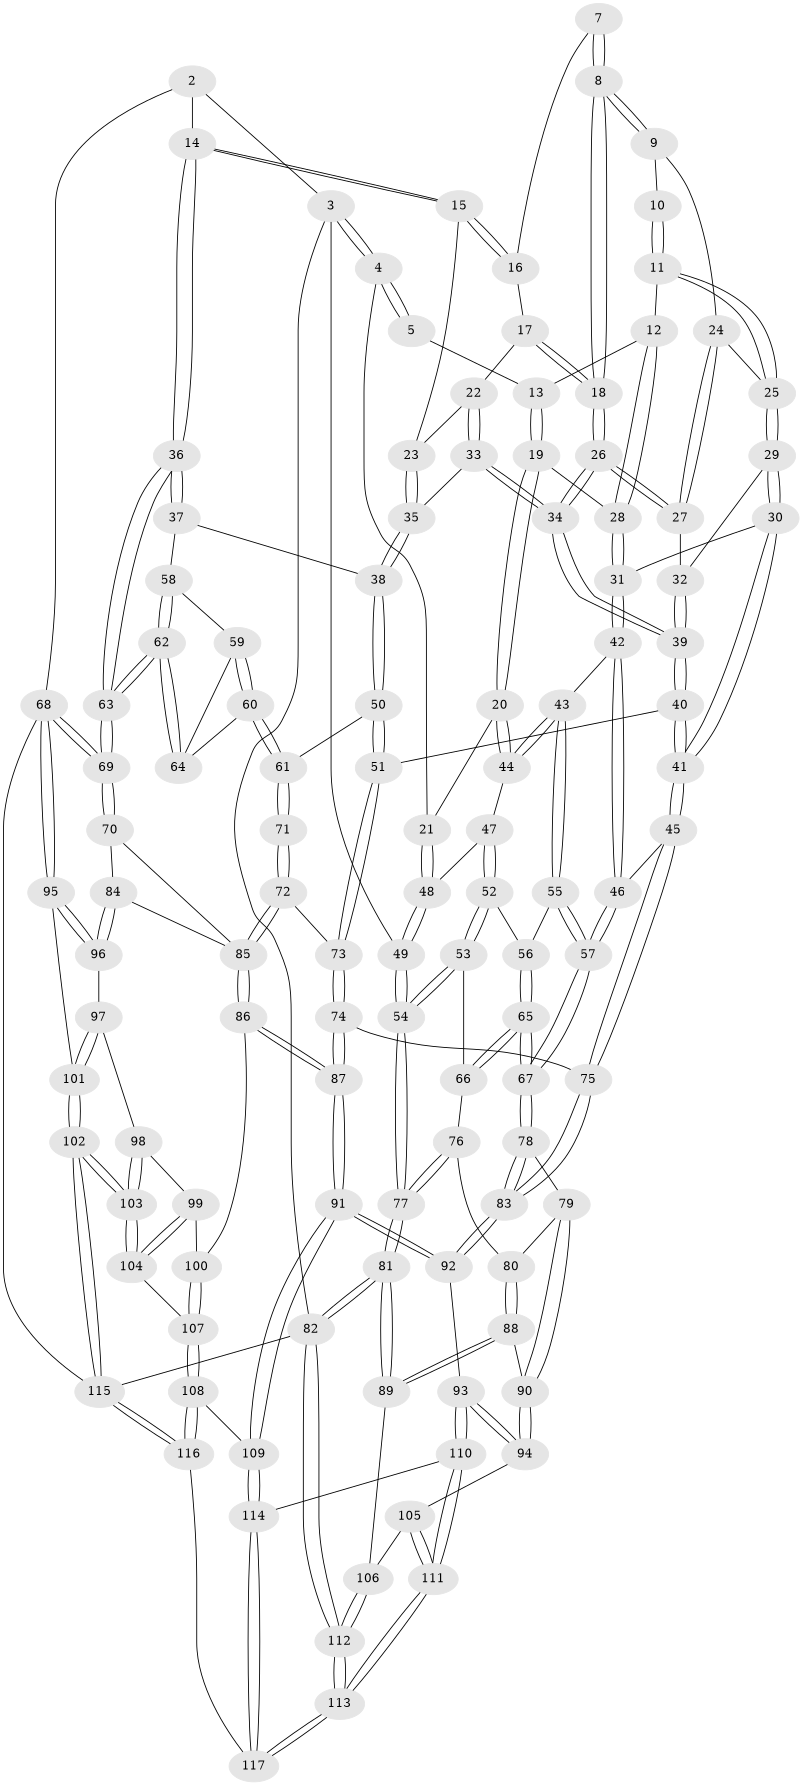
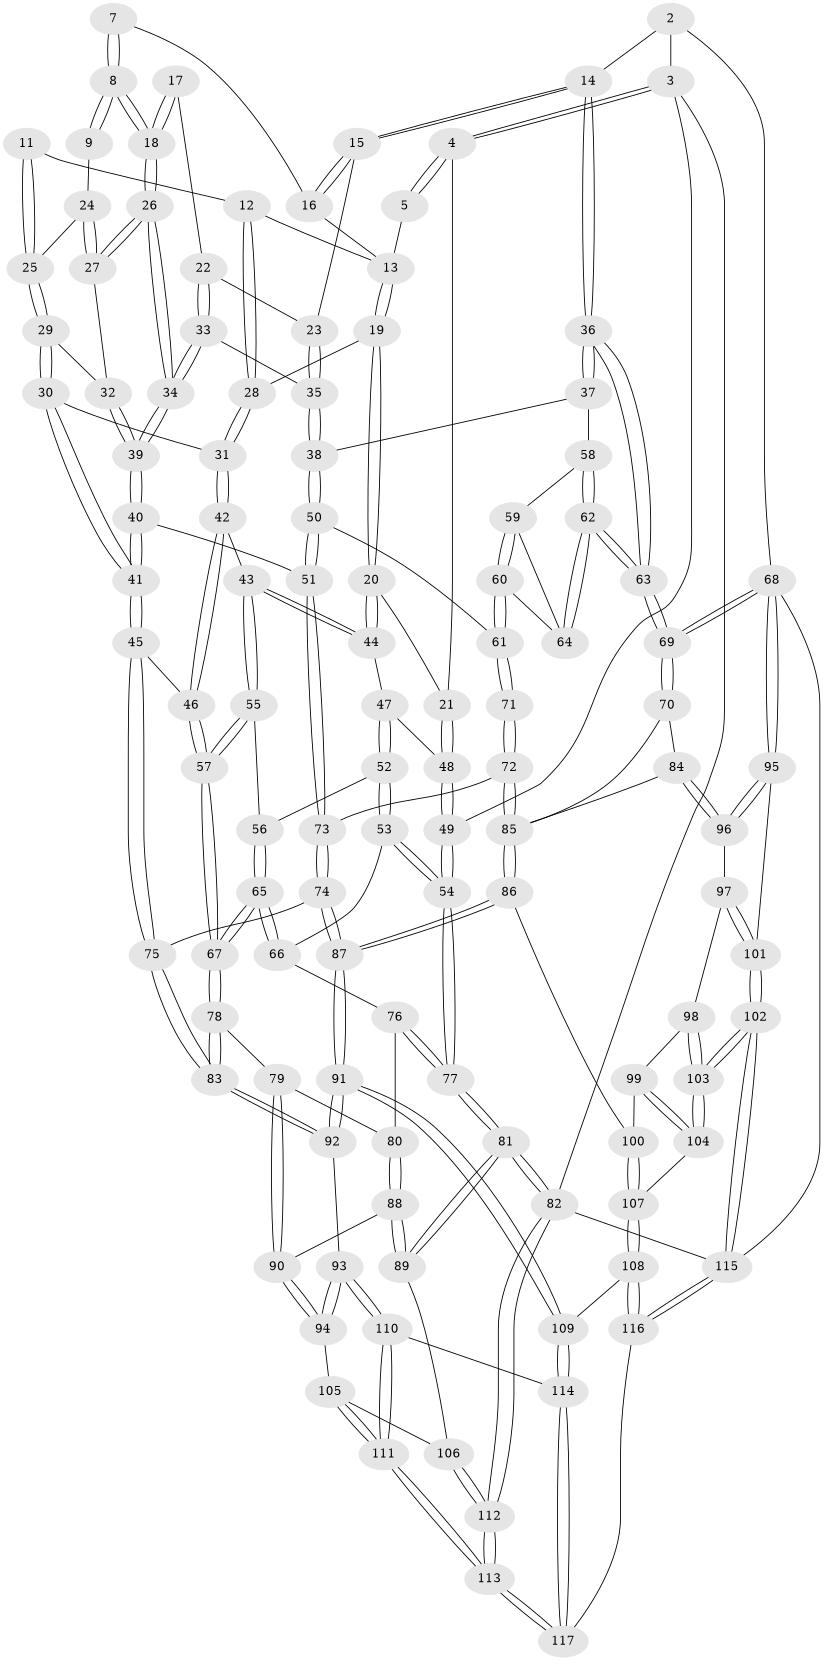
(658, 206) -> none
(520, 300) -> (350, 238)
